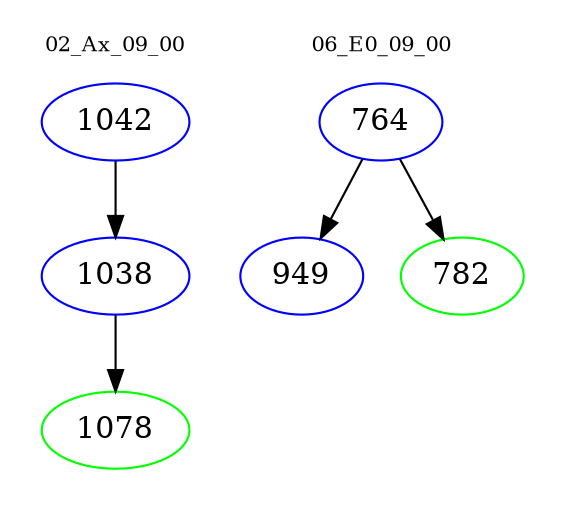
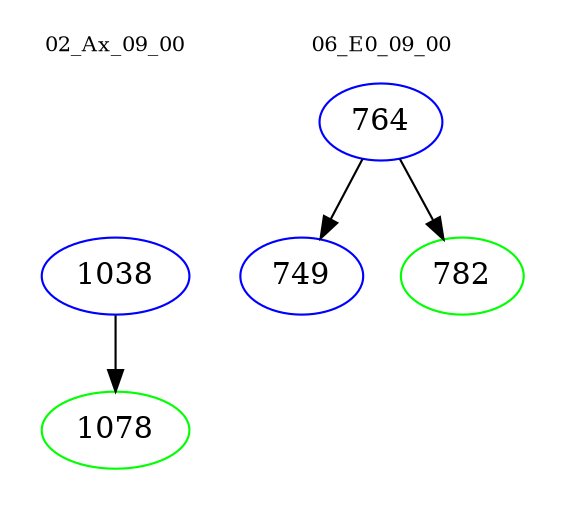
(116, 122) -> none
(302, 276) -> (302, 276)
